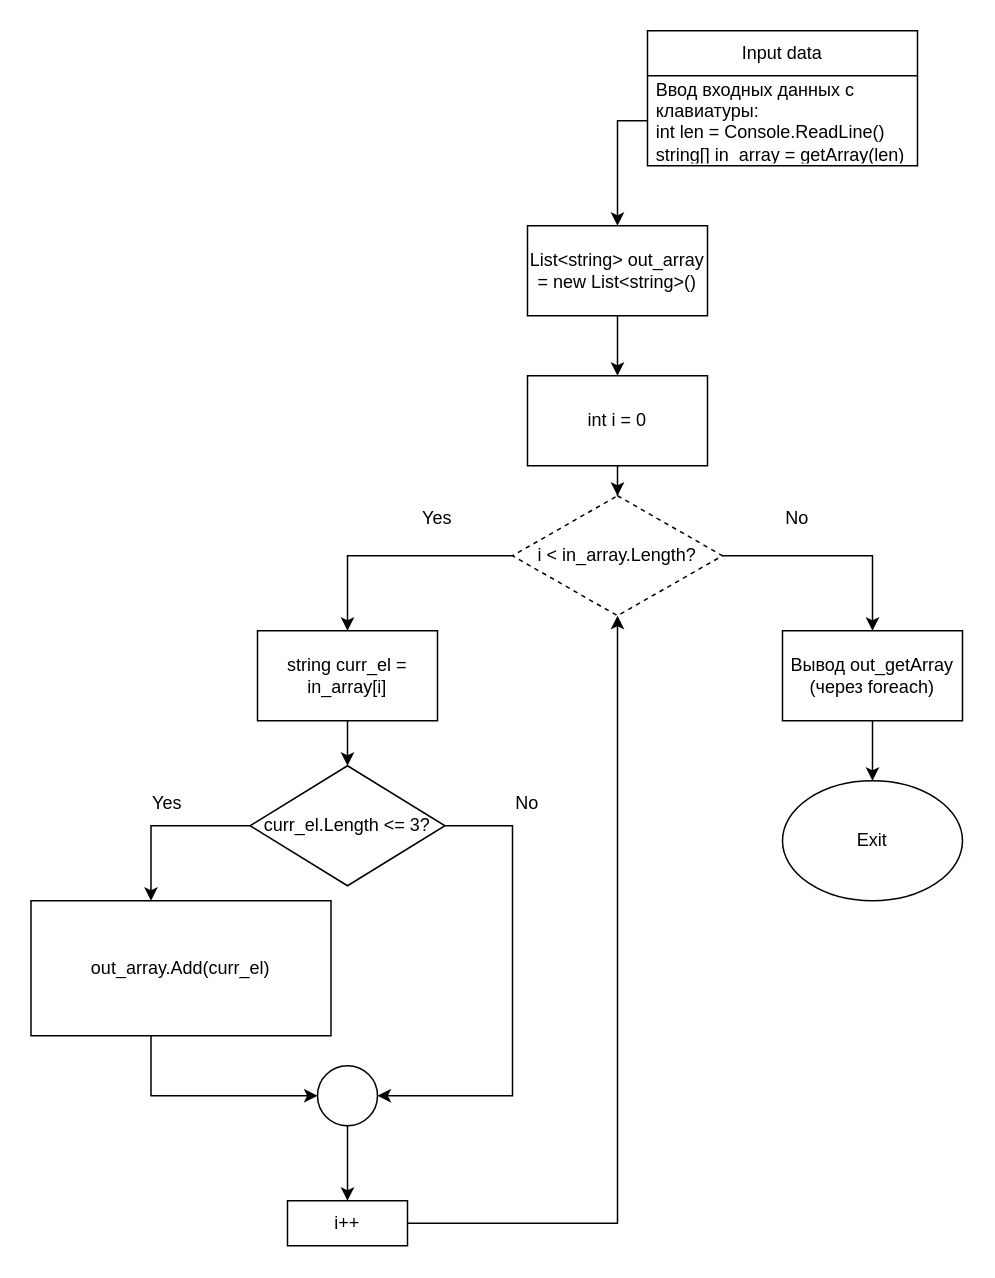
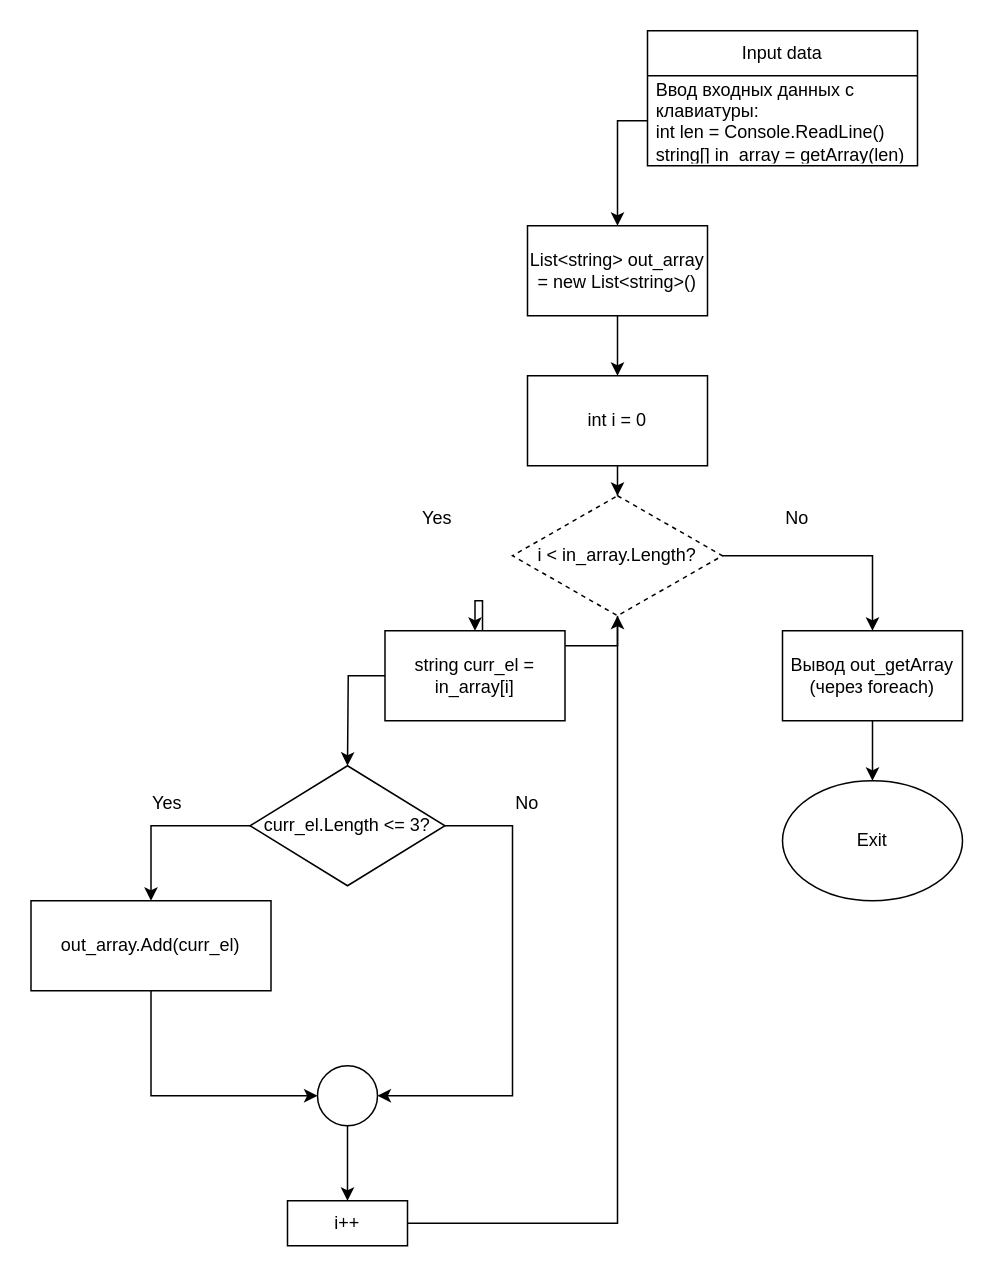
(347, 676) -> (475, 676)
(181, 968) -> (151, 946)
